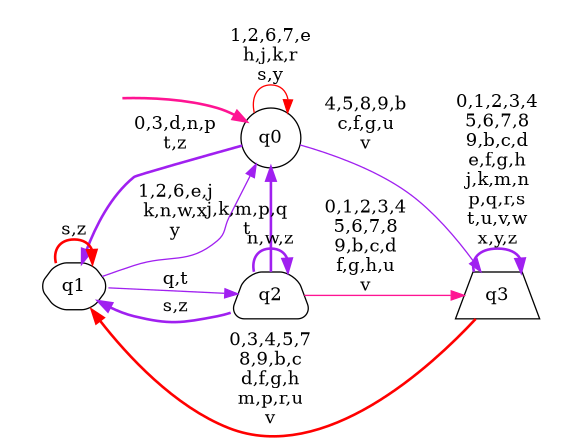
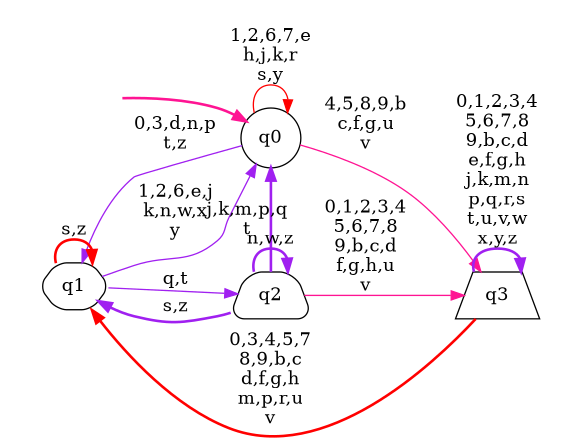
(155, 170) -> (155, 170)
(398, 186) -> (398, 186)
